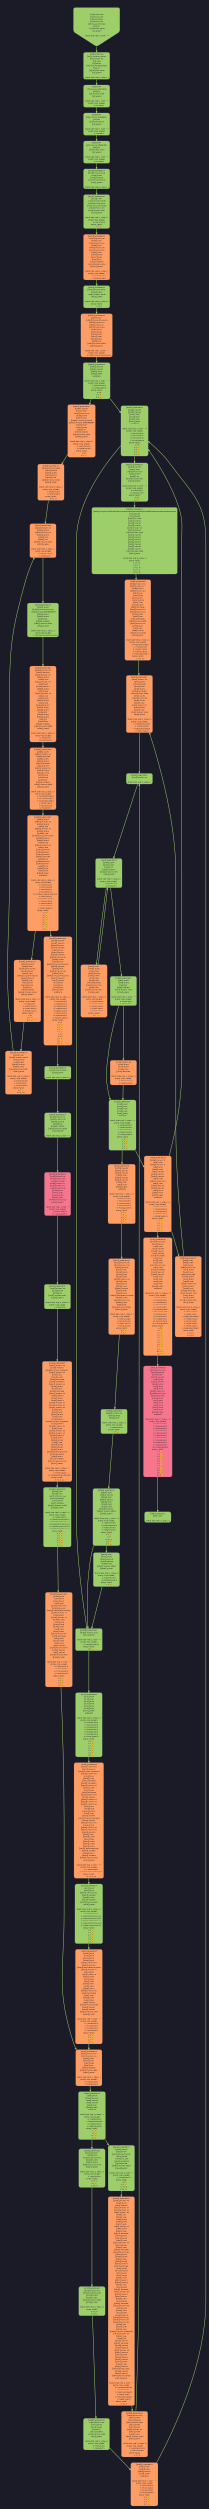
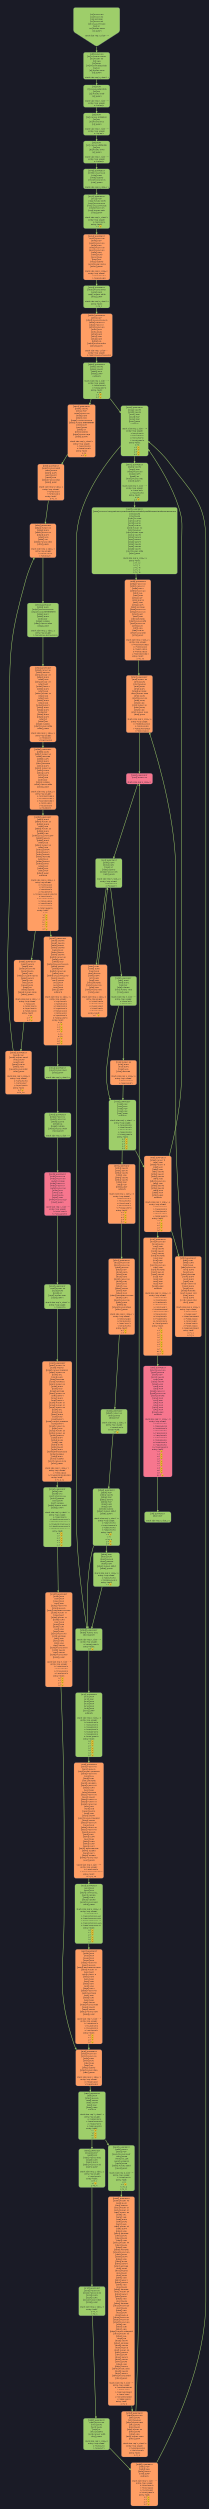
(139, 779) -> (139, 779)
